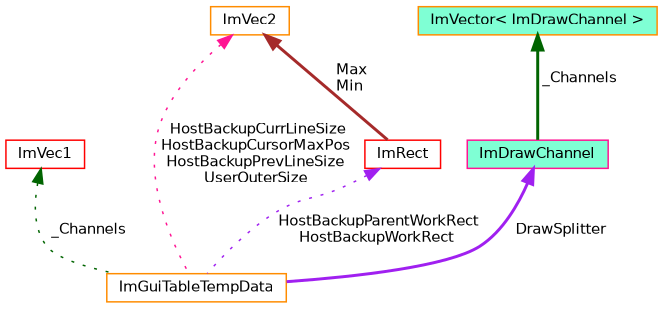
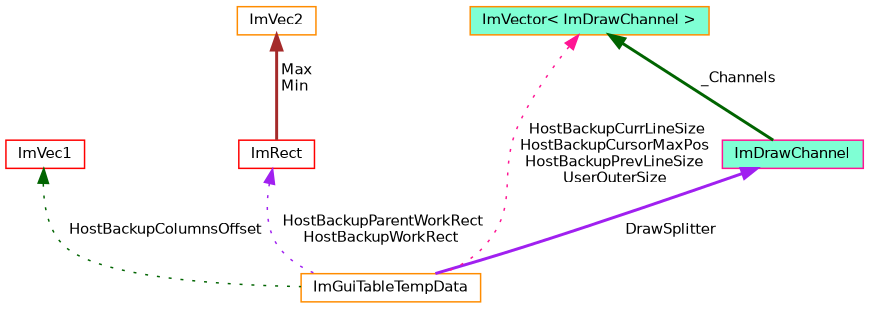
(155, 151) -> (508, 166)
(87, 230) -> (163, 230)
